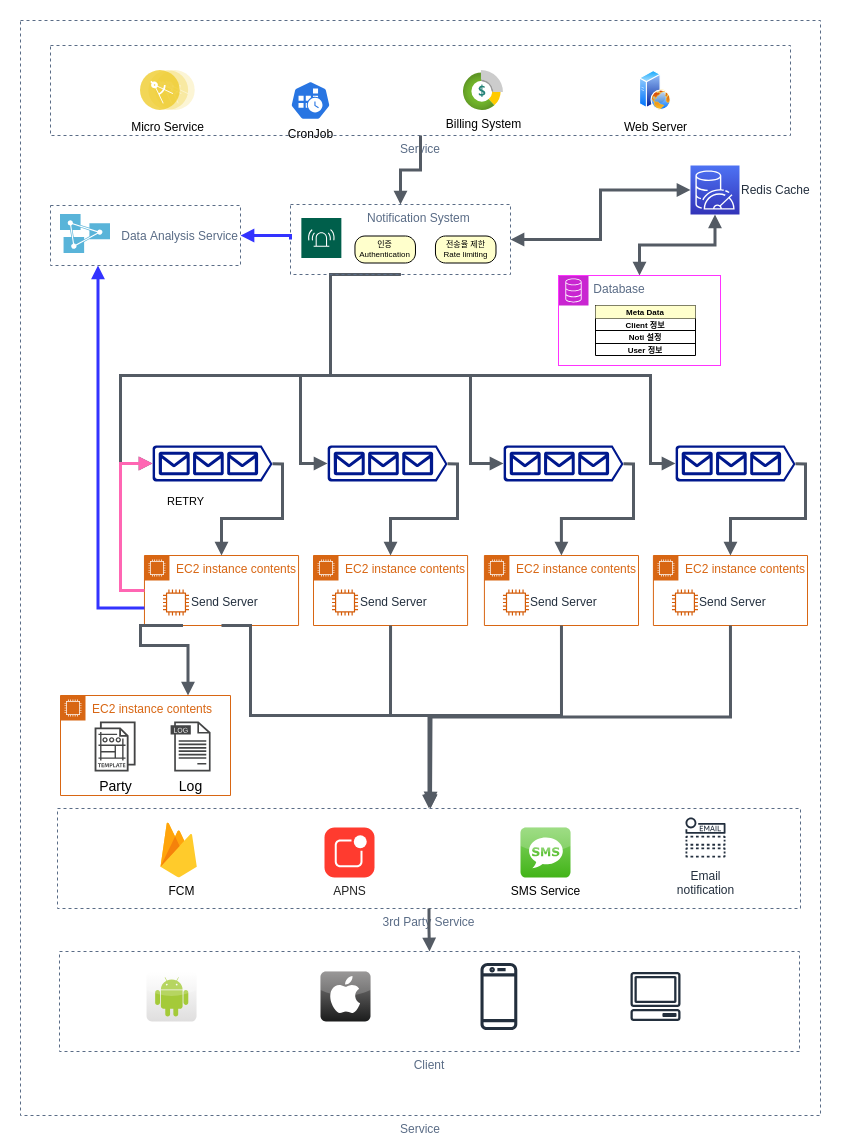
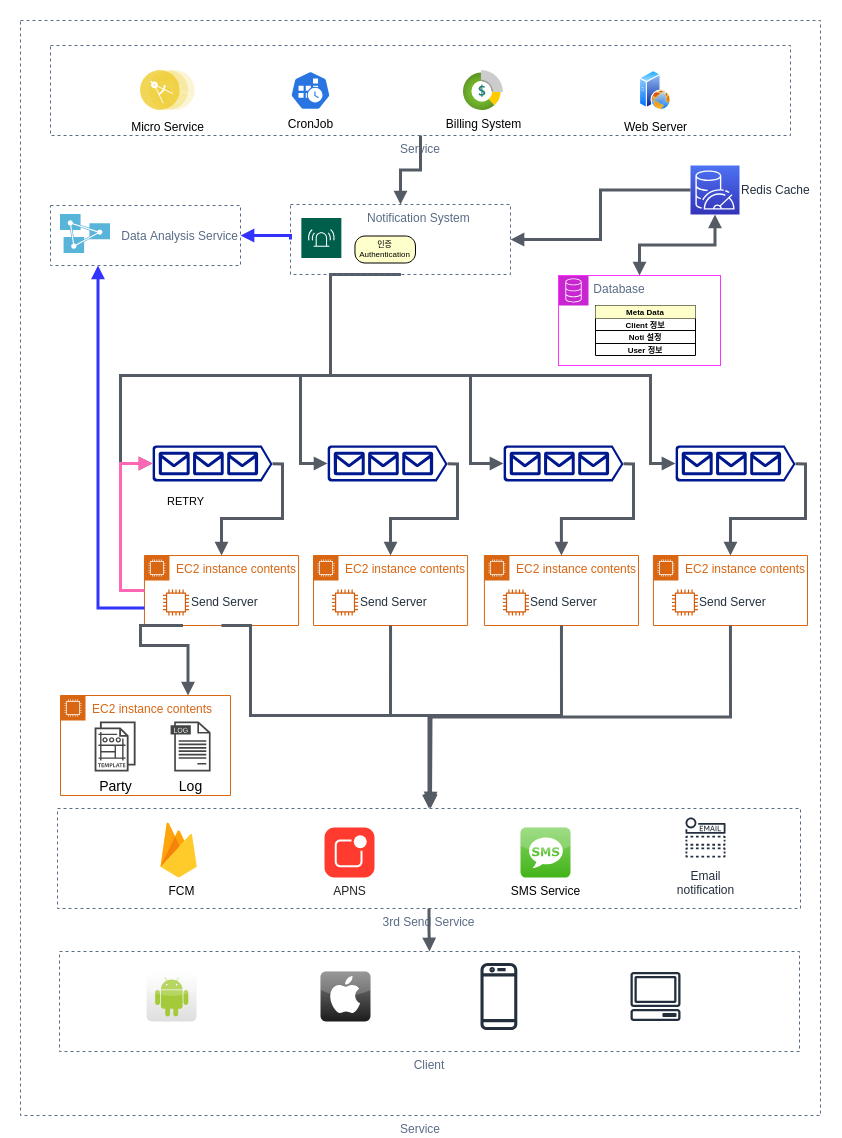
(311, 101) -> (311, 91)
(676, 190) -> (683, 190)
(466, 250) -> none
(429, 922) -> (429, 922)
